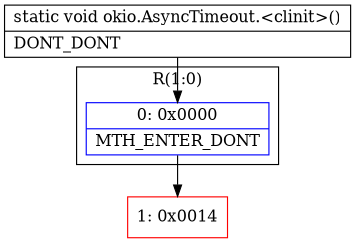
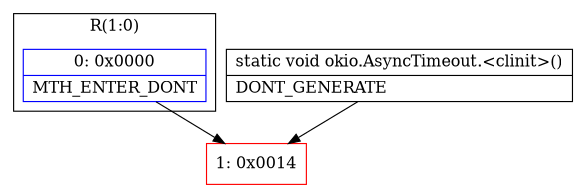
(67, 44) -> (311, 88)
(178, 74) -> (328, 120)
